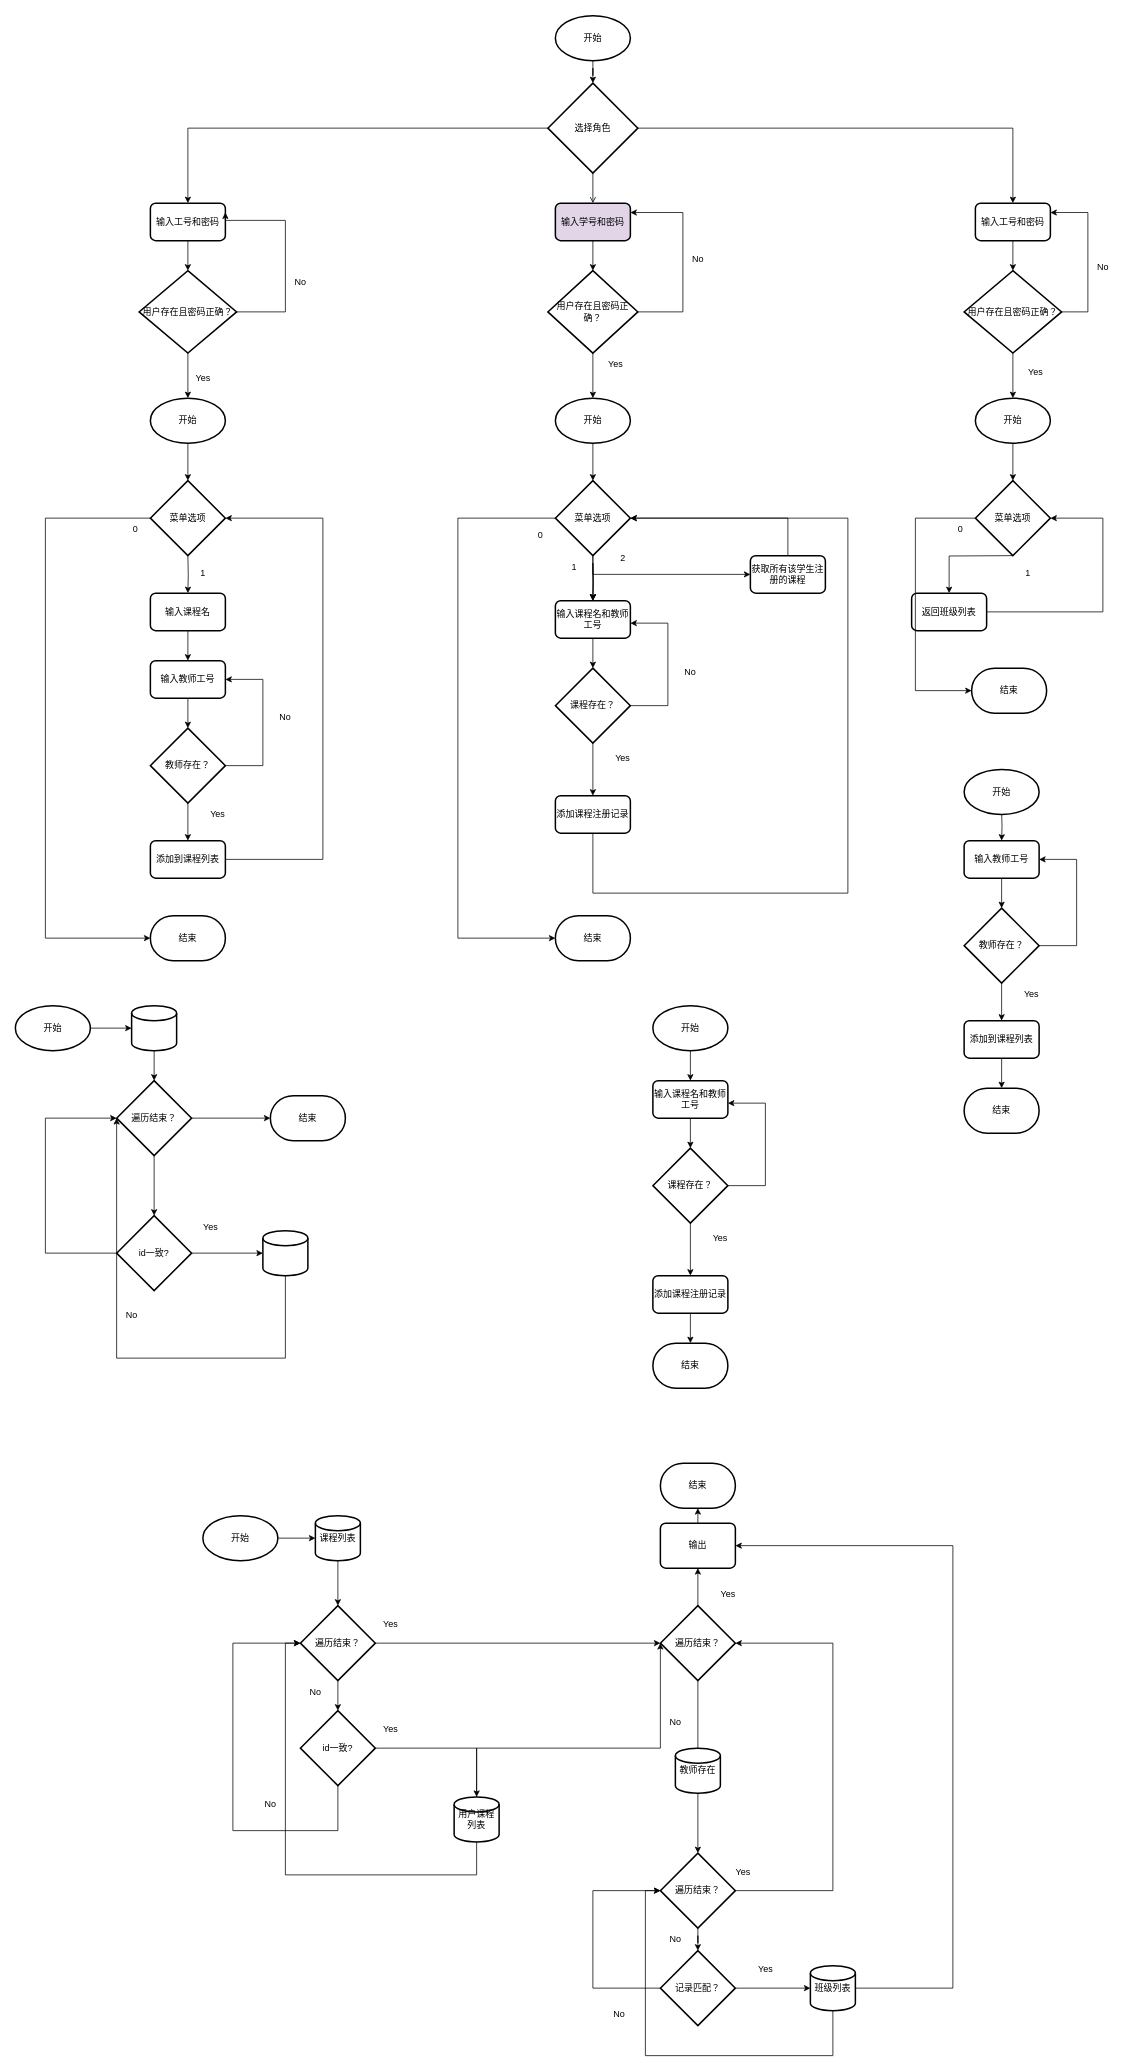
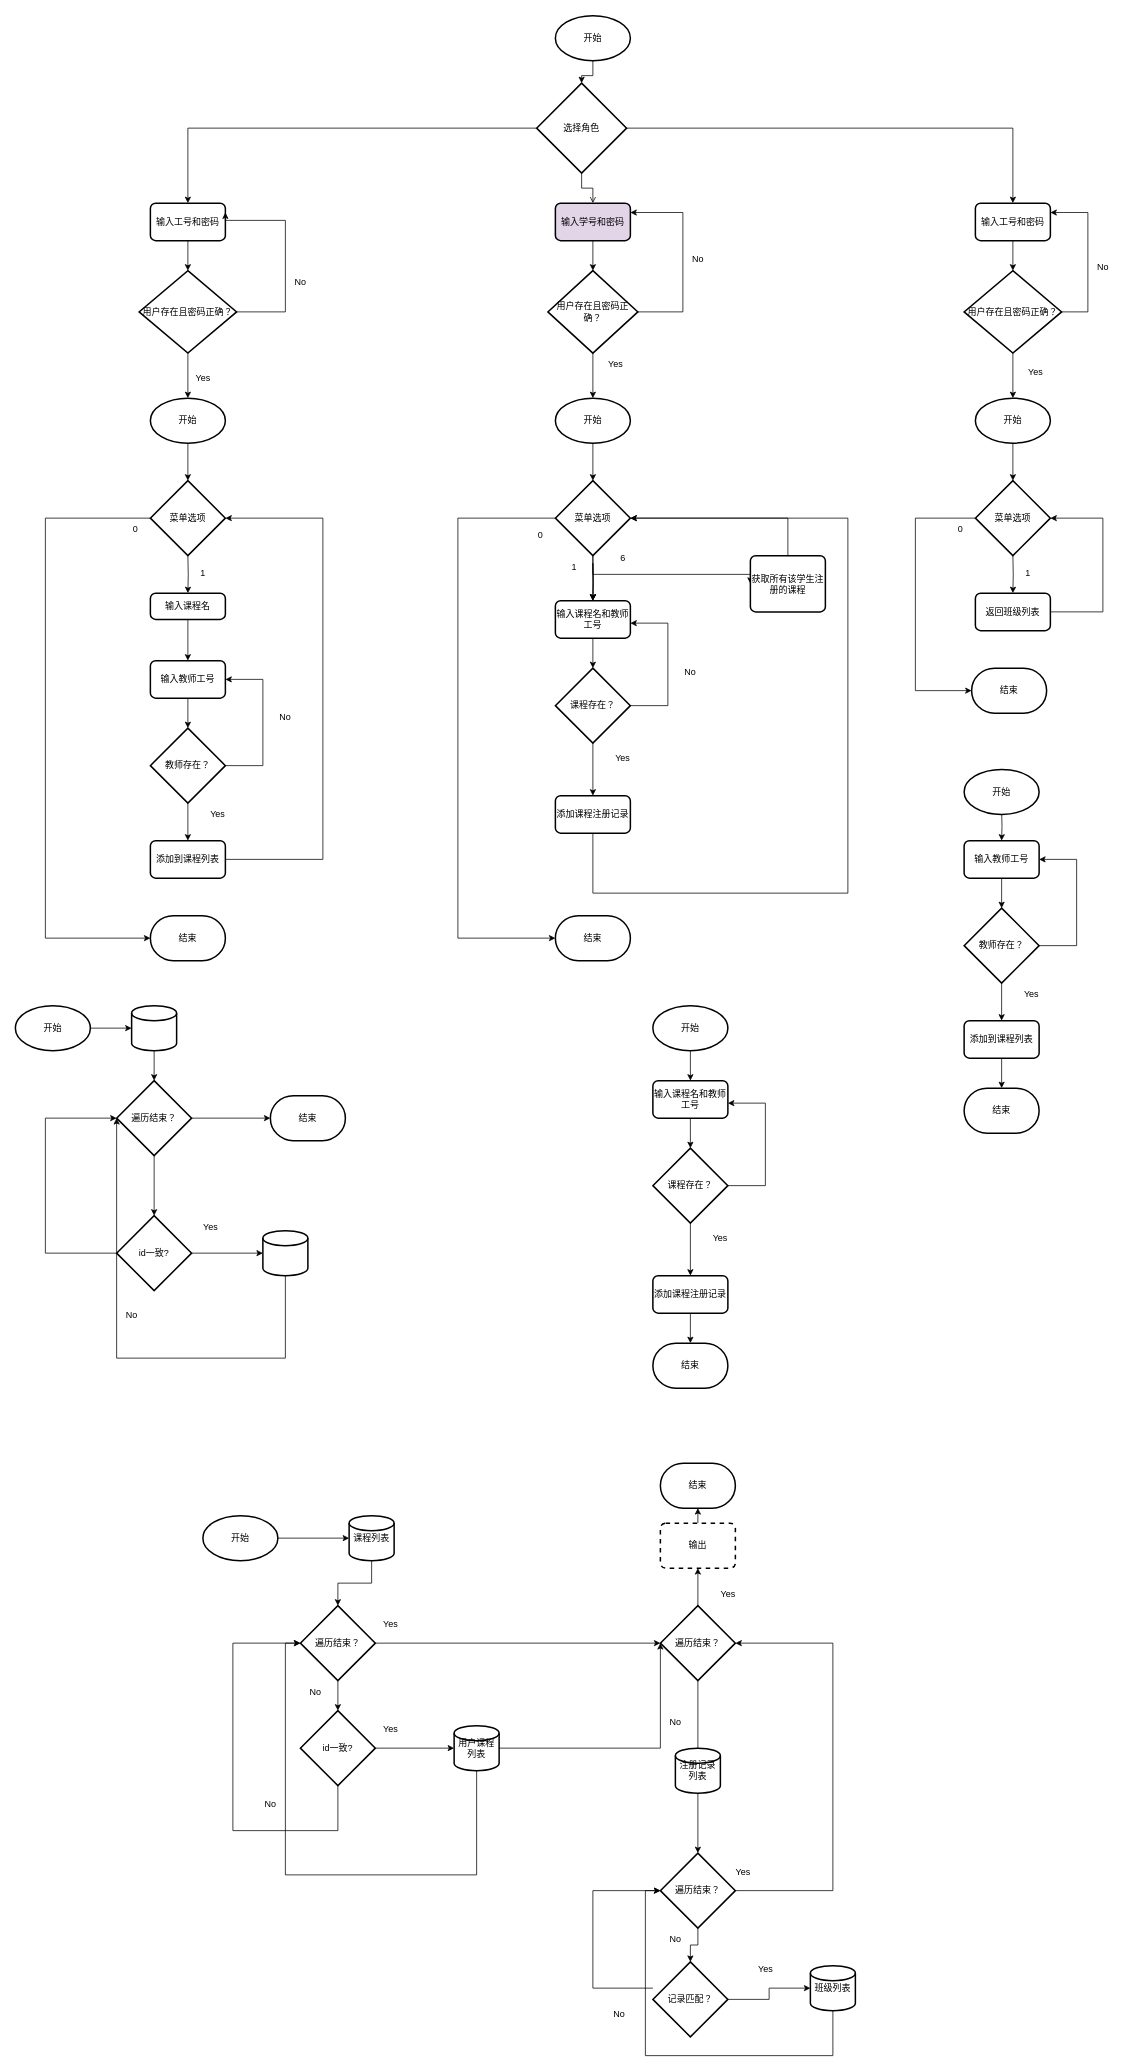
(593, 128) -> (582, 128)
(623, 558) -> (623, 558)
(788, 574) -> (788, 584)
(188, 612) -> (188, 606)
(949, 612) -> (1013, 612)
(338, 1538) -> (372, 1538)
(698, 1545) -> (698, 1545)
(849, 1545) -> none
(698, 1770) -> (698, 1770)
(477, 1819) -> (477, 1748)
(698, 1988) -> (690, 1999)
